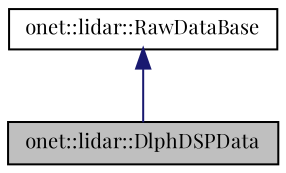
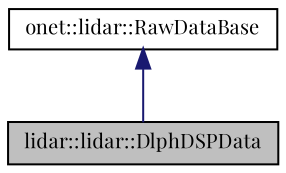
(143, 143) -> (143, 143)
